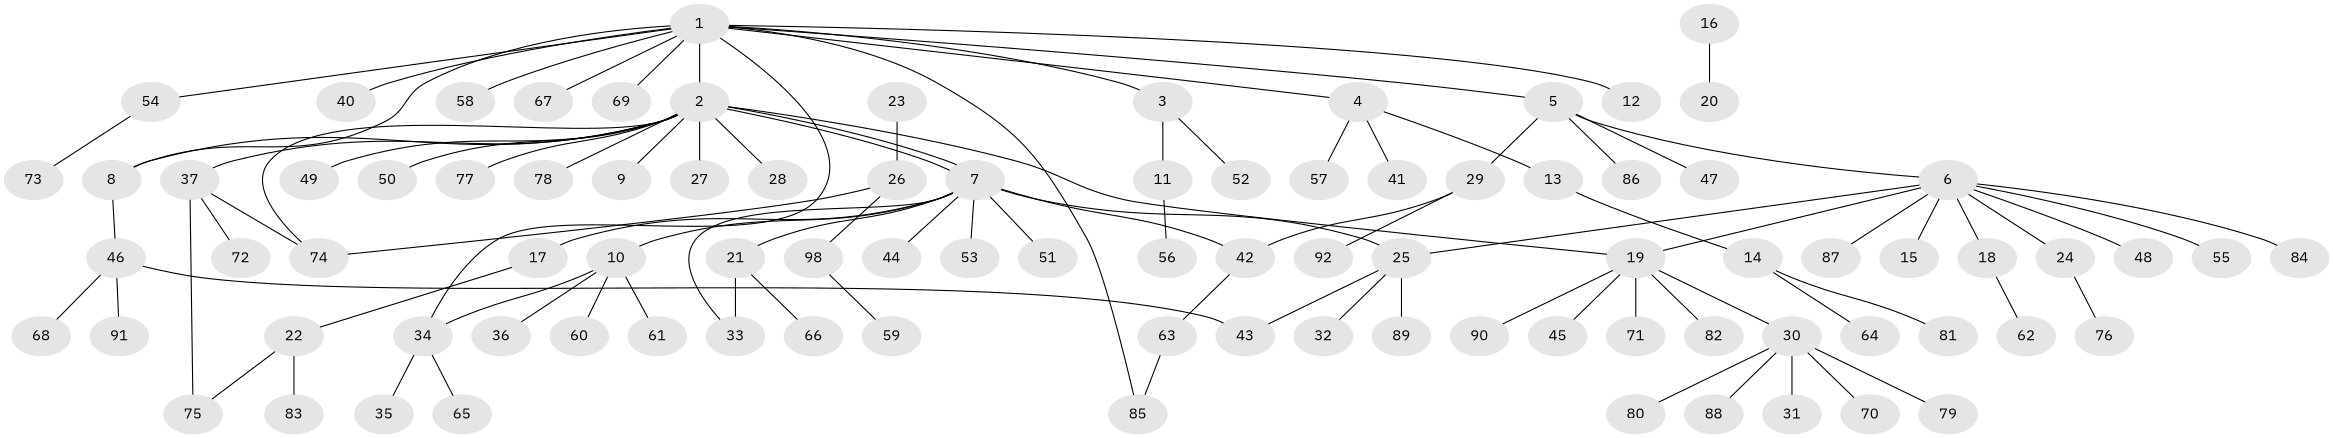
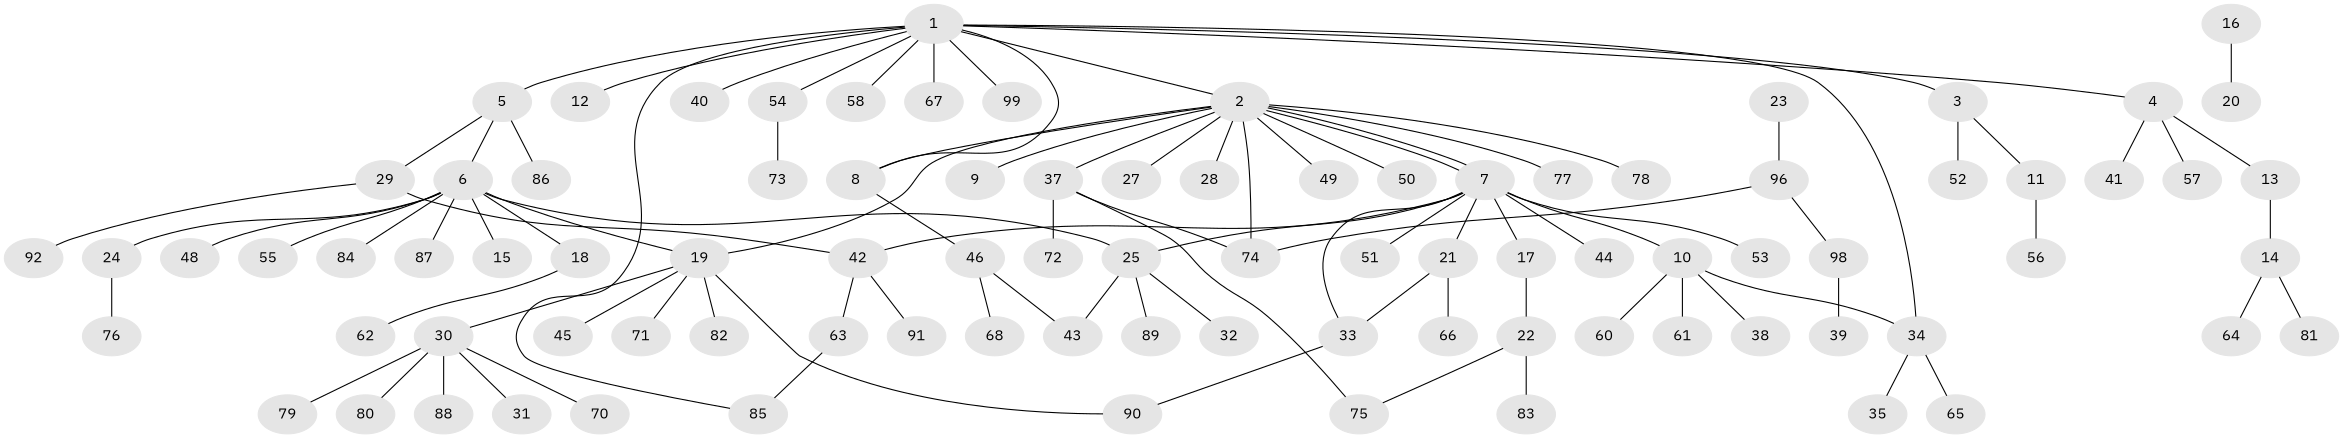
(622, 102) -> (1012, 102)
(897, 180) -> (1779, 180)
(1710, 180) -> none
(118, 297) -> (887, 297)
(501, 336) -> (1761, 336)
(892, 336) -> (1839, 336)
none -> (1240, 375)
